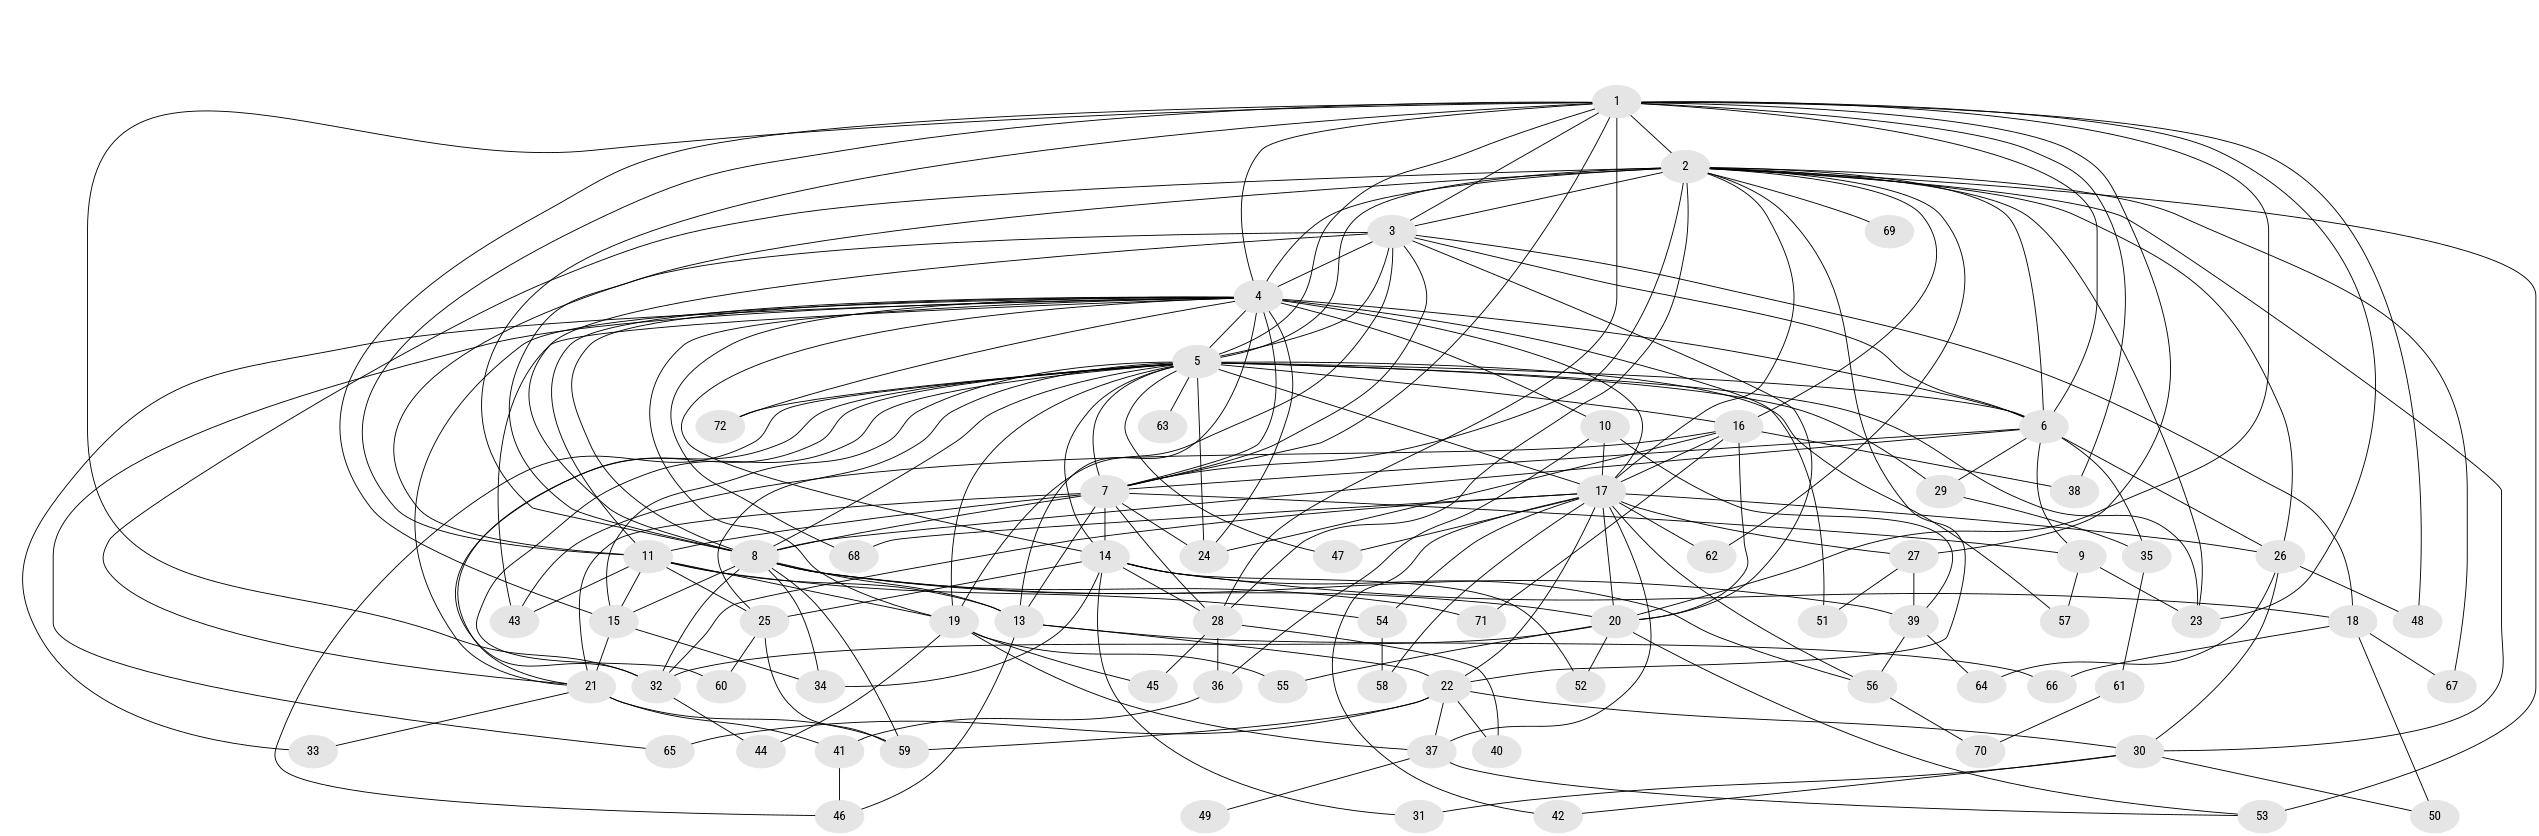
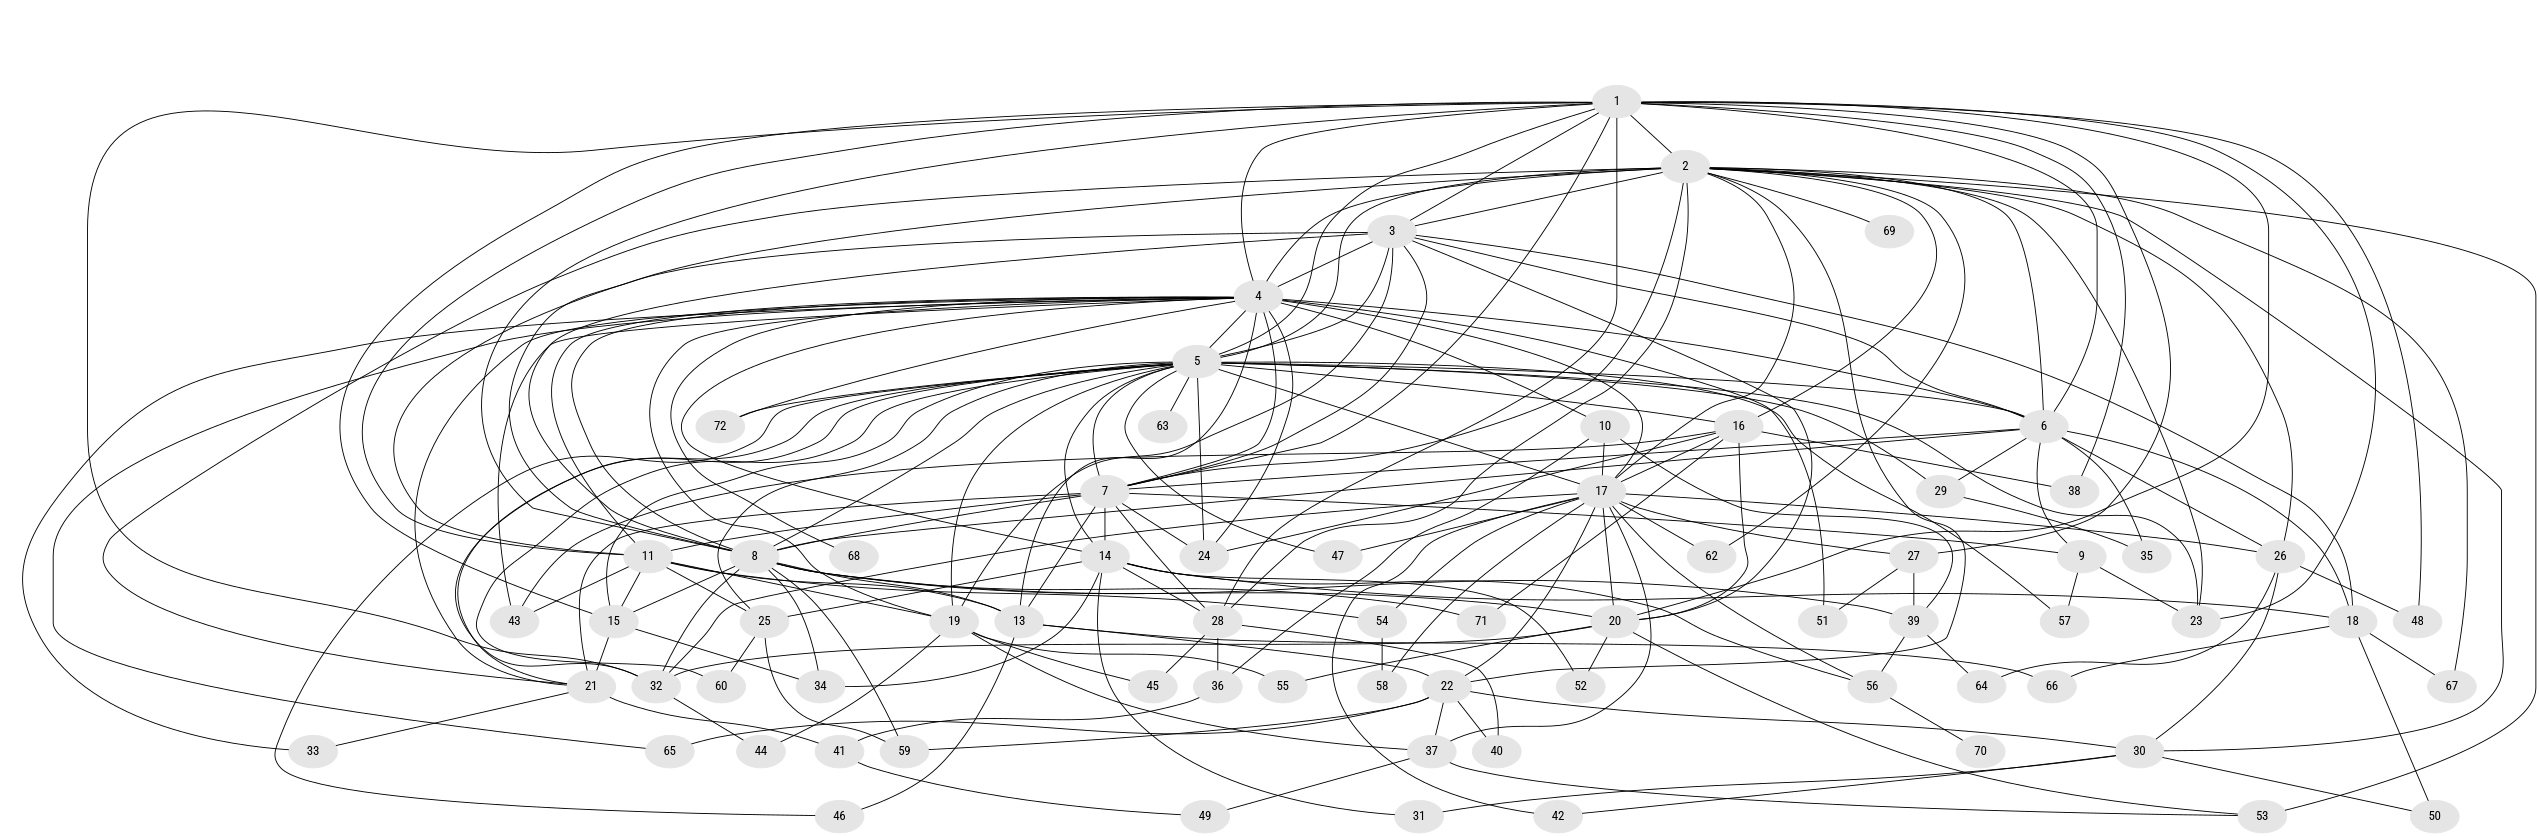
none -> (2232, 485)
(1189, 518) -> none
(2120, 687) -> none
(748, 719) -> none
(840, 784) -> (1018, 799)
